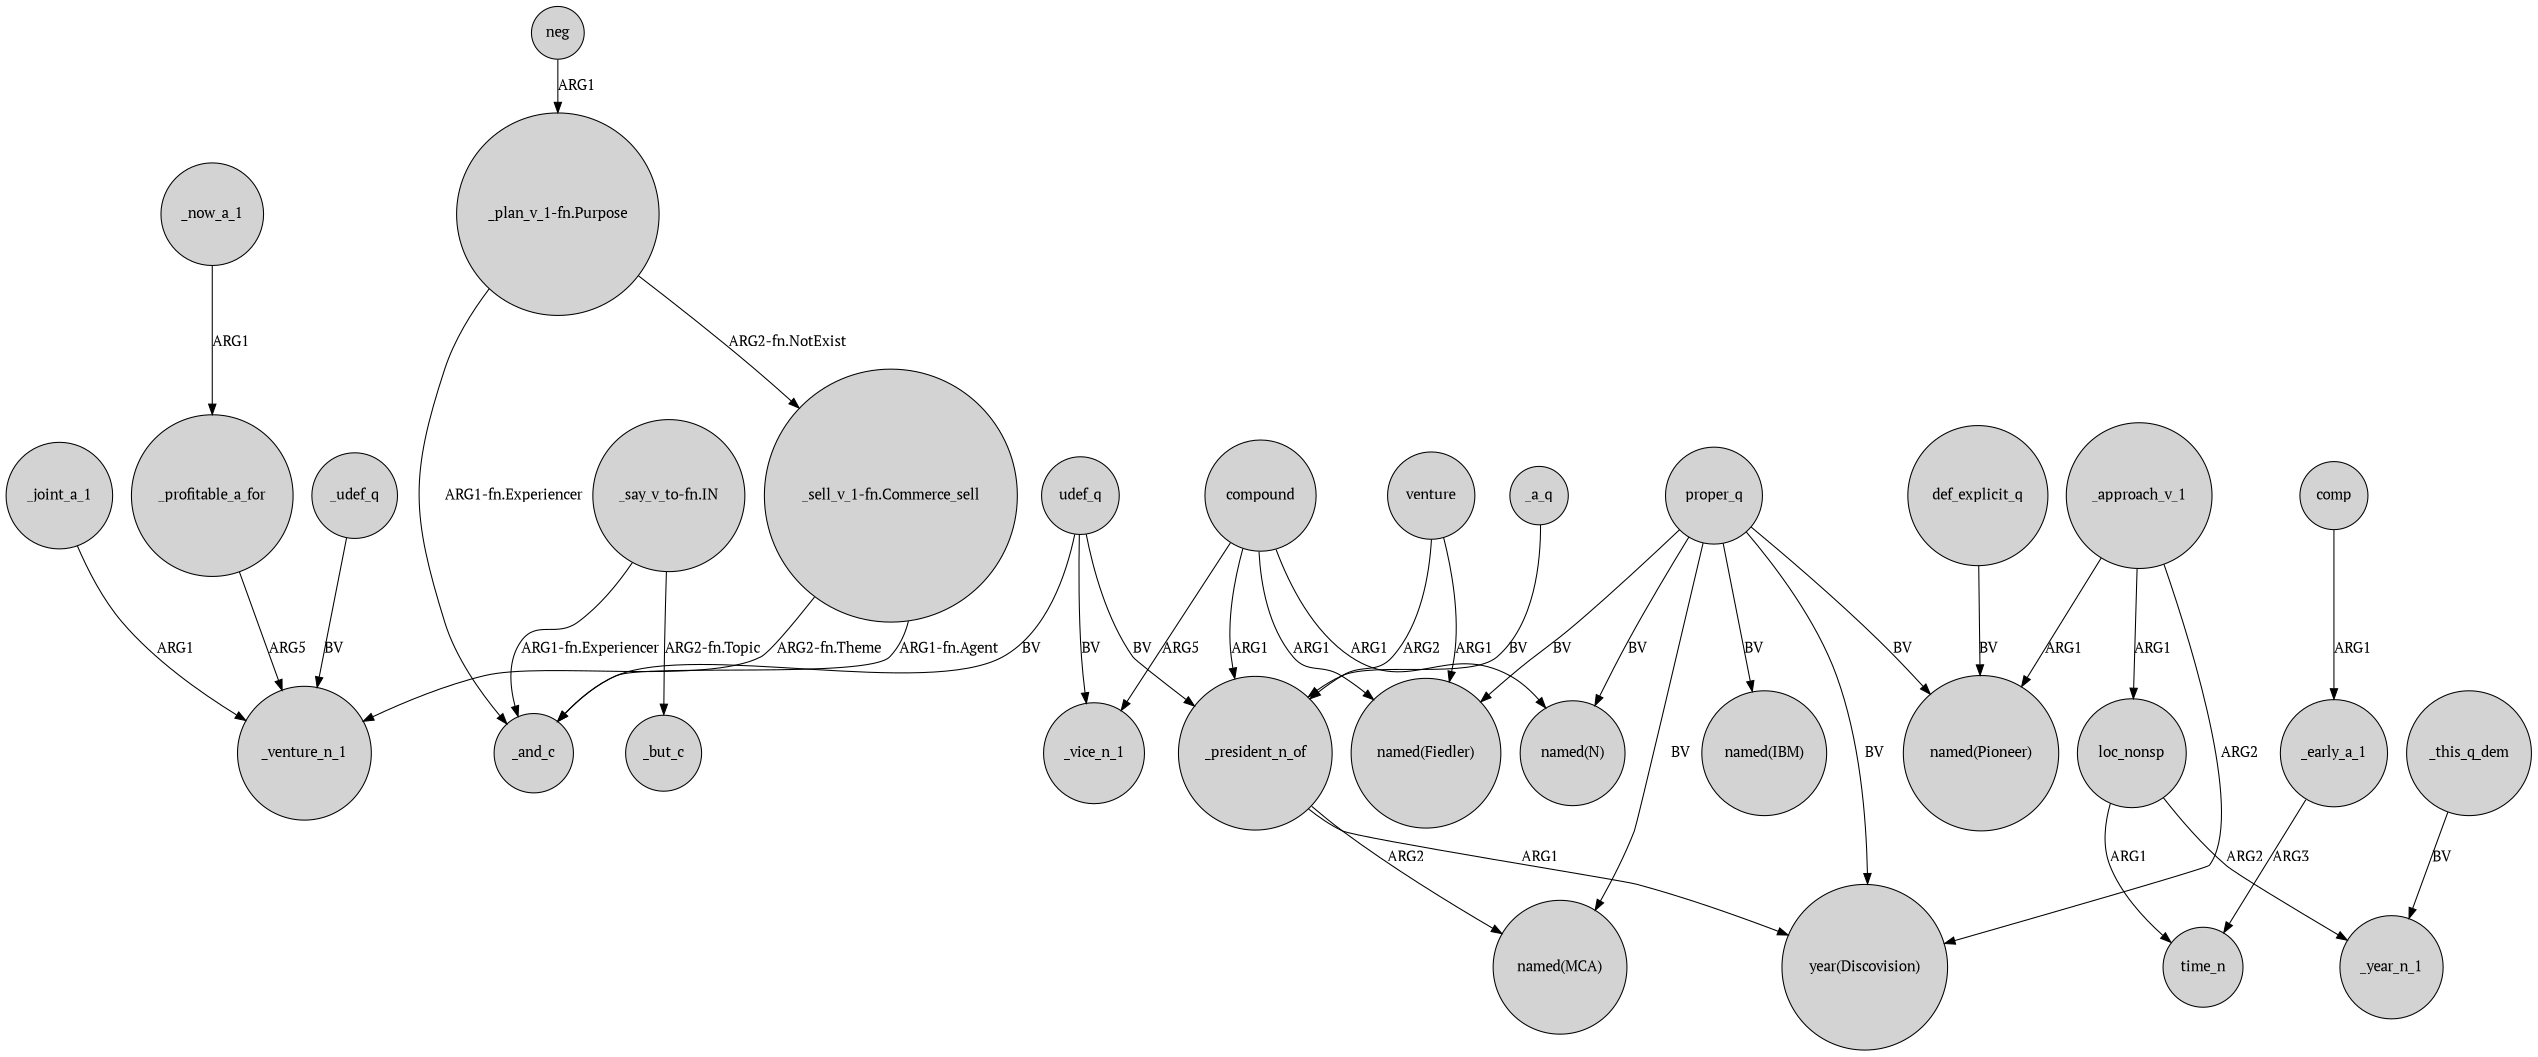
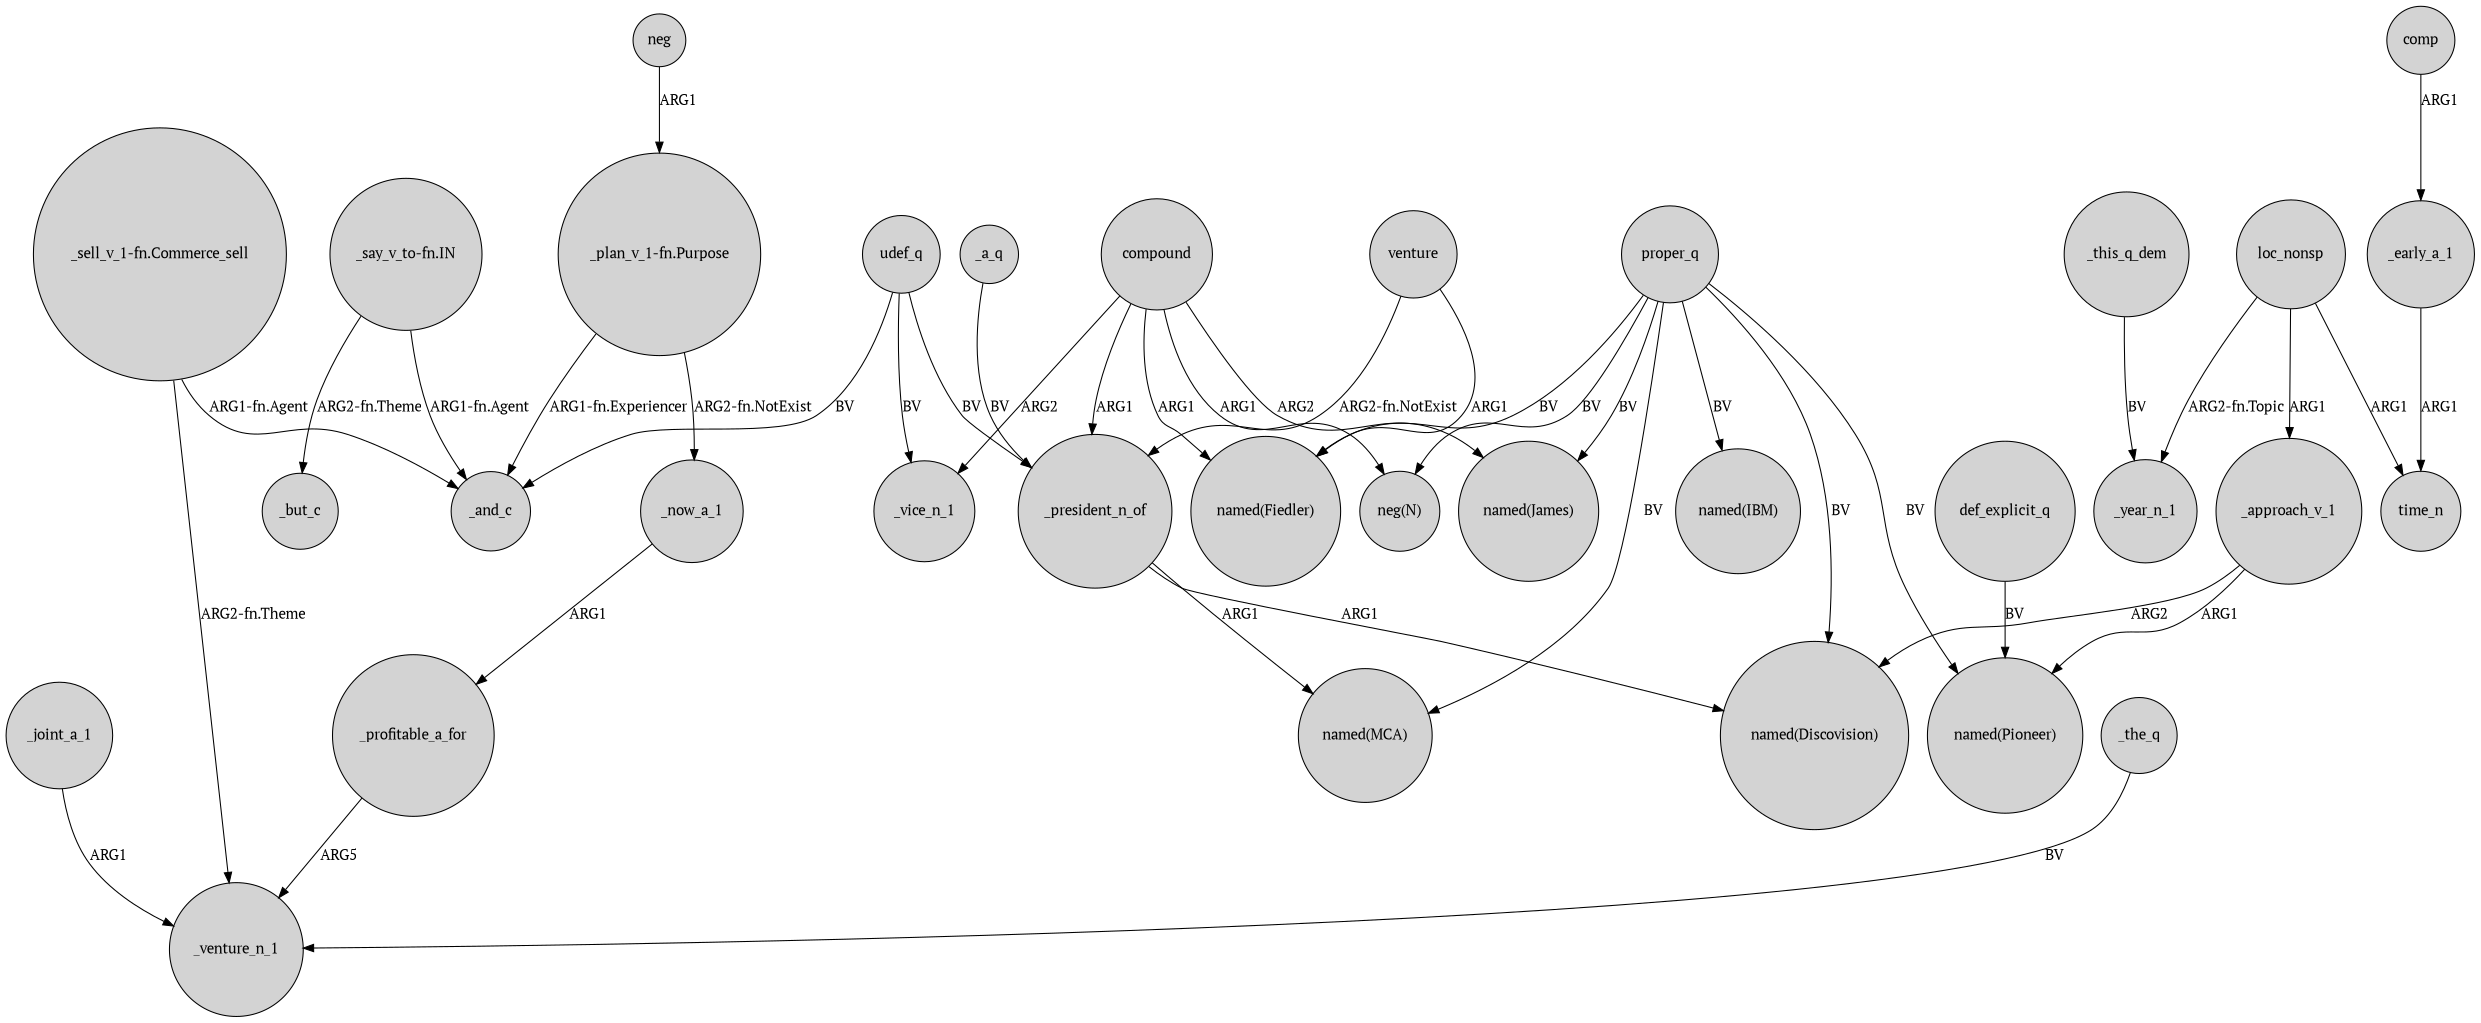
(716, 337) -> (692, 401)
(355, 496) -> (2139, 736)
none -> (1529, 511)
(2135, 628) -> (2290, 368)
(590, 649) -> (480, 408)
(713, 649) -> (369, 408)
(1181, 649) -> (1040, 408)
(1422, 649) -> (1398, 408)
(1573, 753) -> (1400, 511)
(1406, 858) -> (1241, 615)
(2245, 858) -> (2237, 408)
(2291, 858) -> (2440, 408)
(1865, 967) -> (1815, 736)
